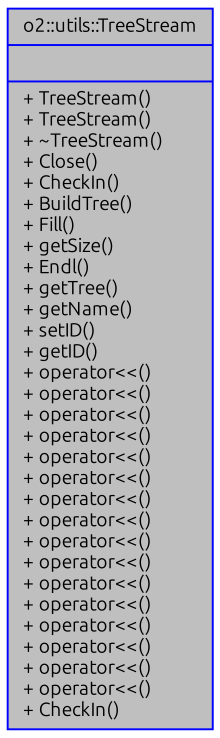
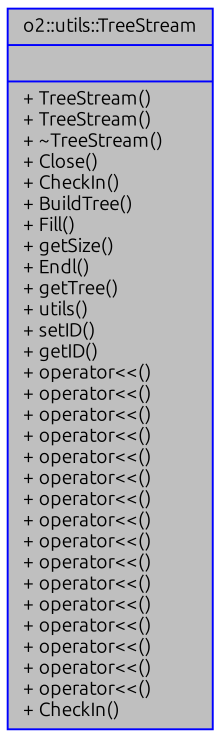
(79, 310) -> (56, 310)
